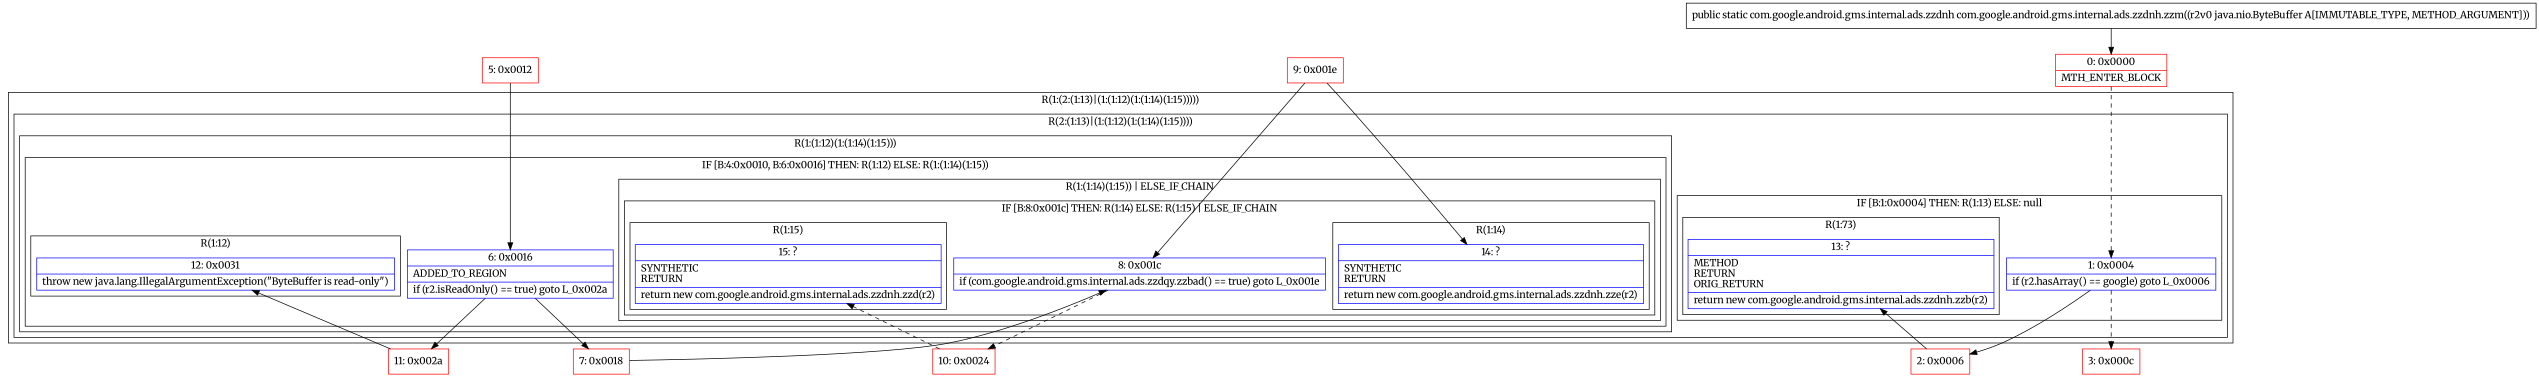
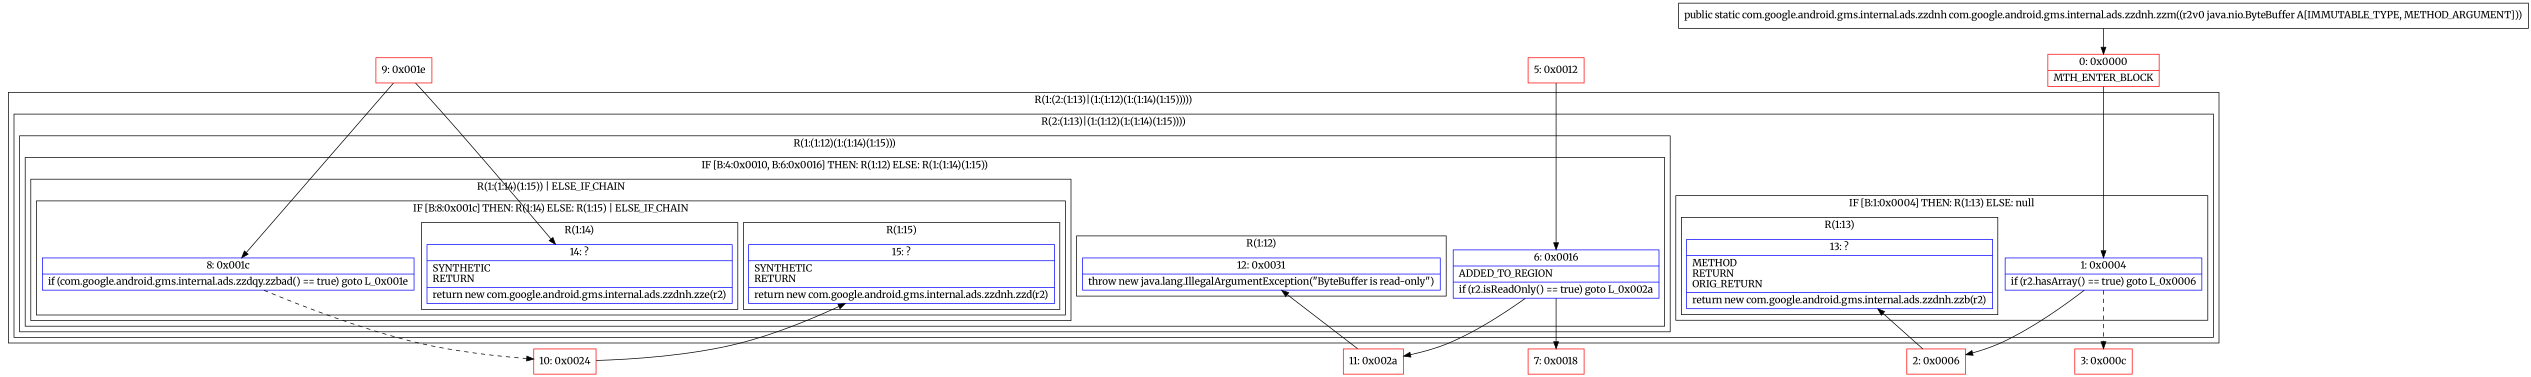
(2111, 169) -> (2104, 169)
(1841, 225) -> (1840, 225)
(2111, 282) -> (2104, 282)
(896, 328) -> (721, 348)
(869, 352) -> none
